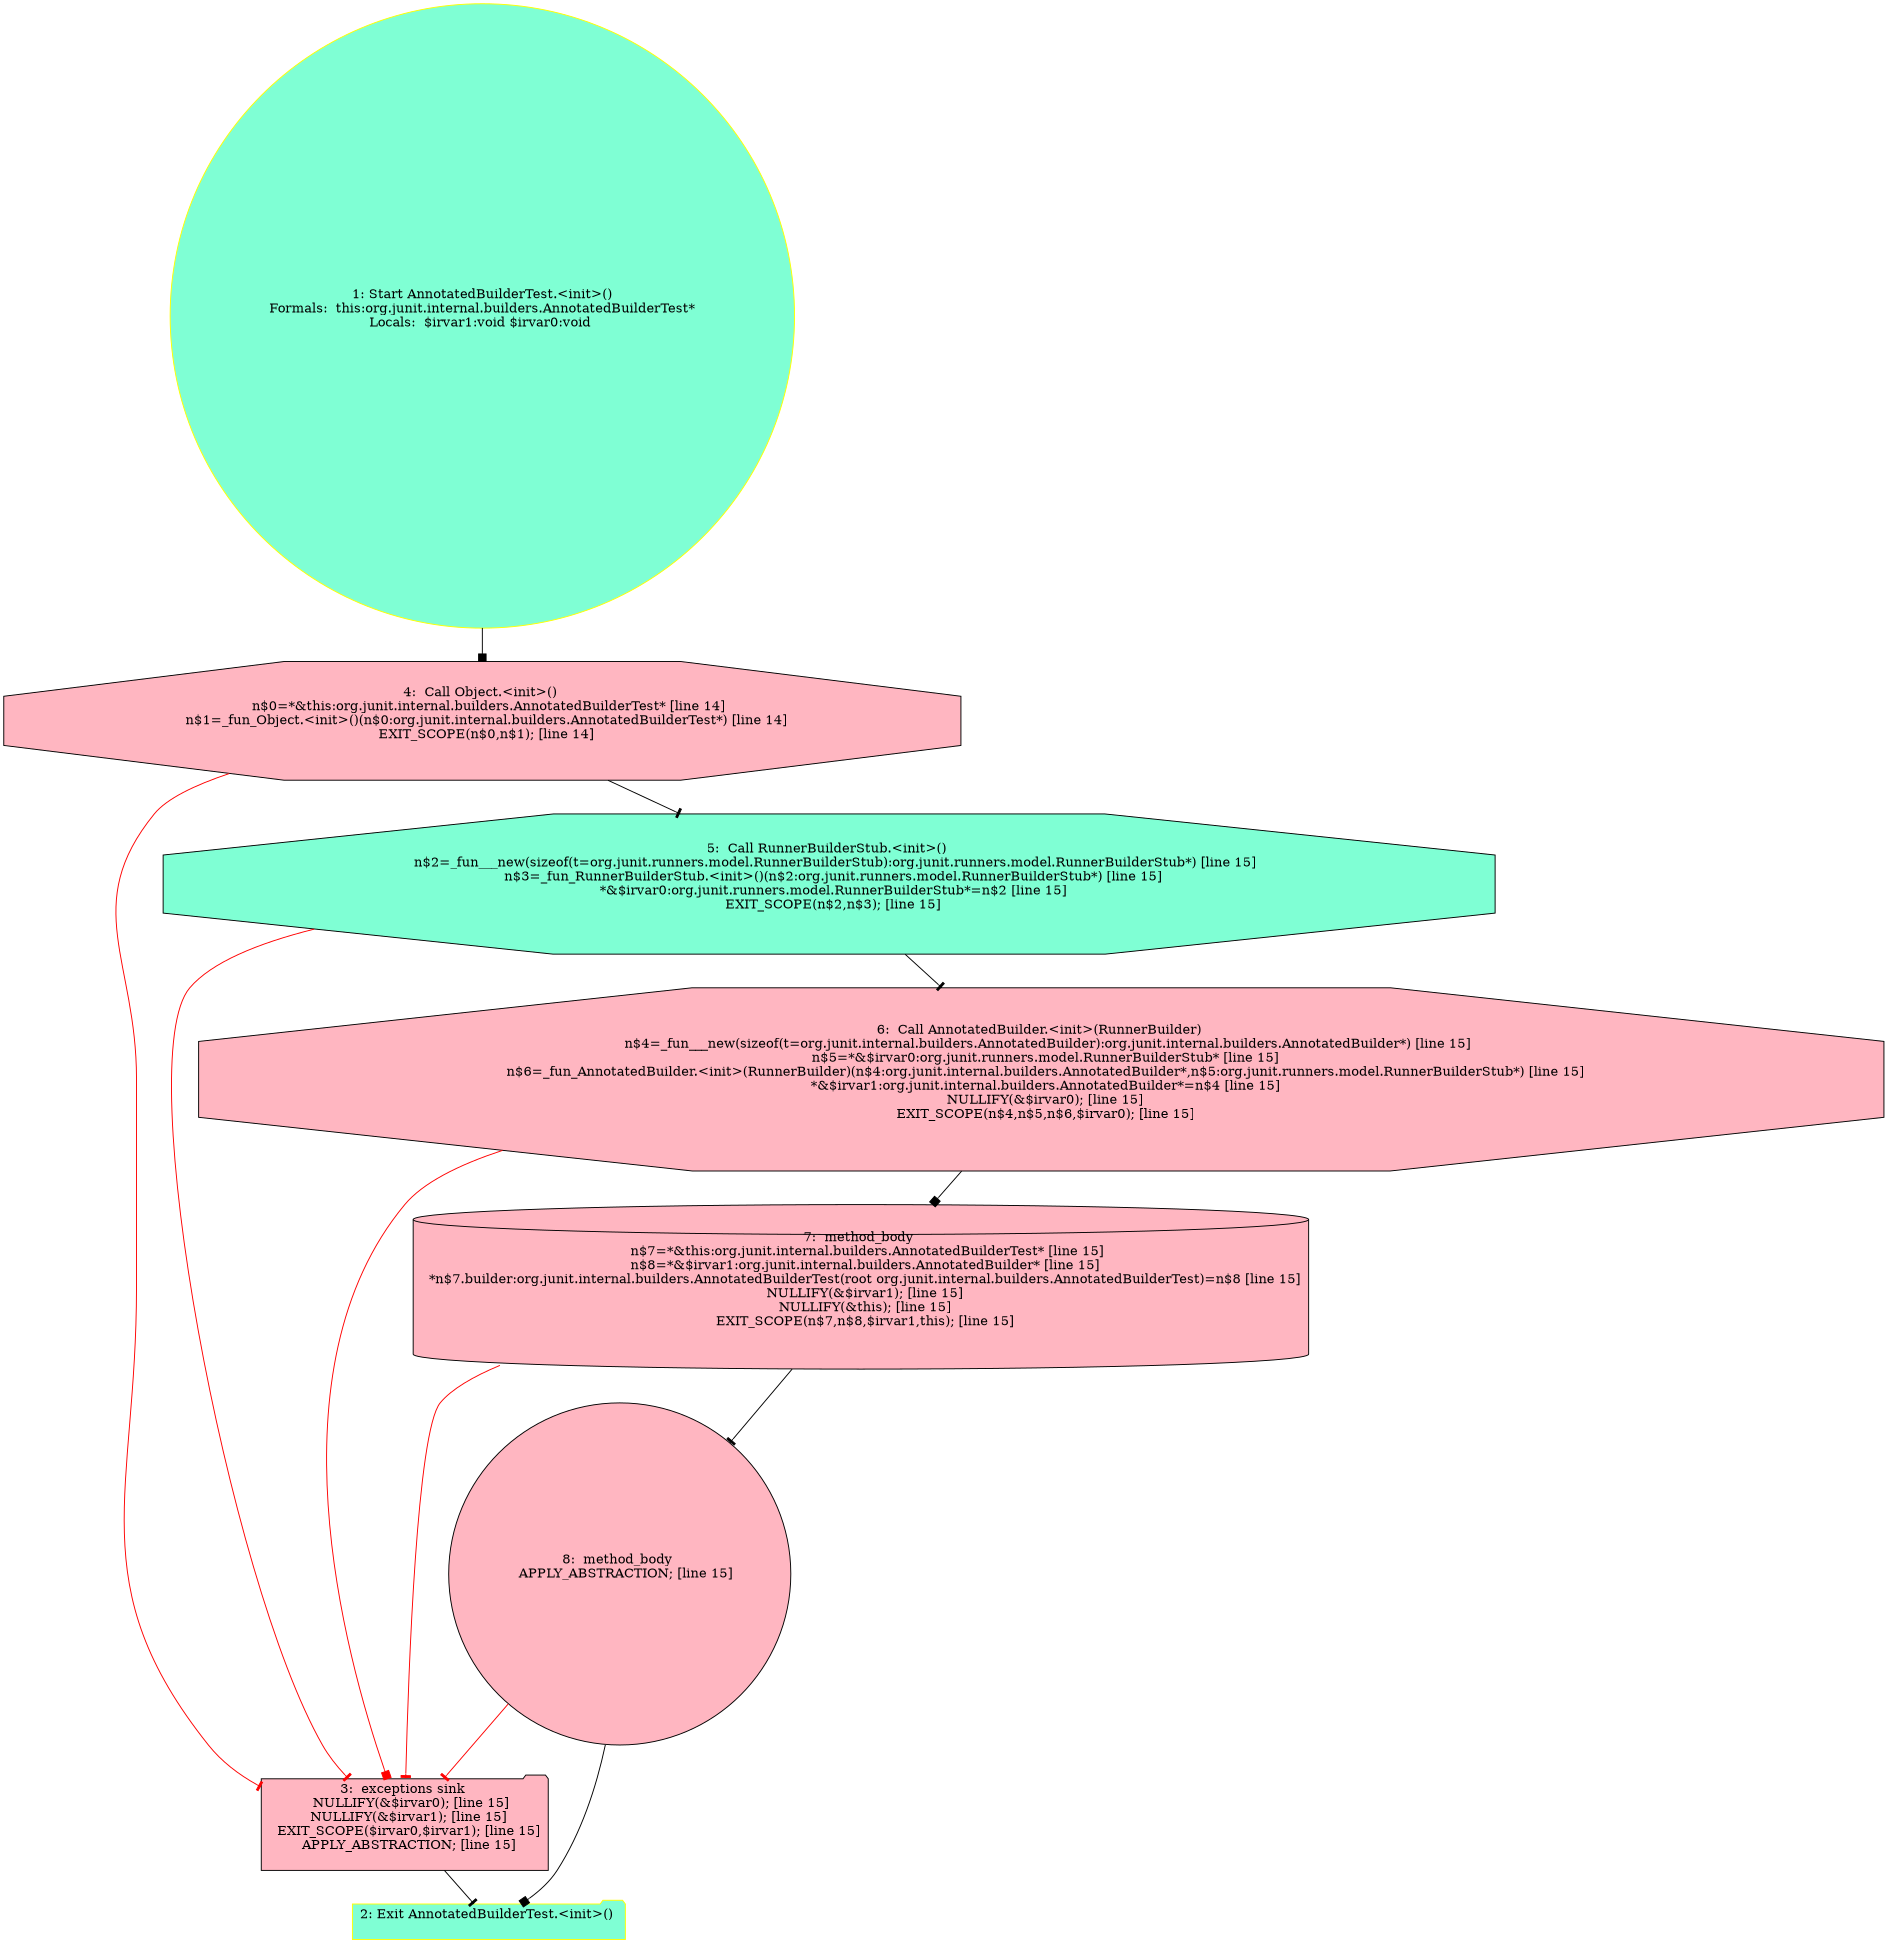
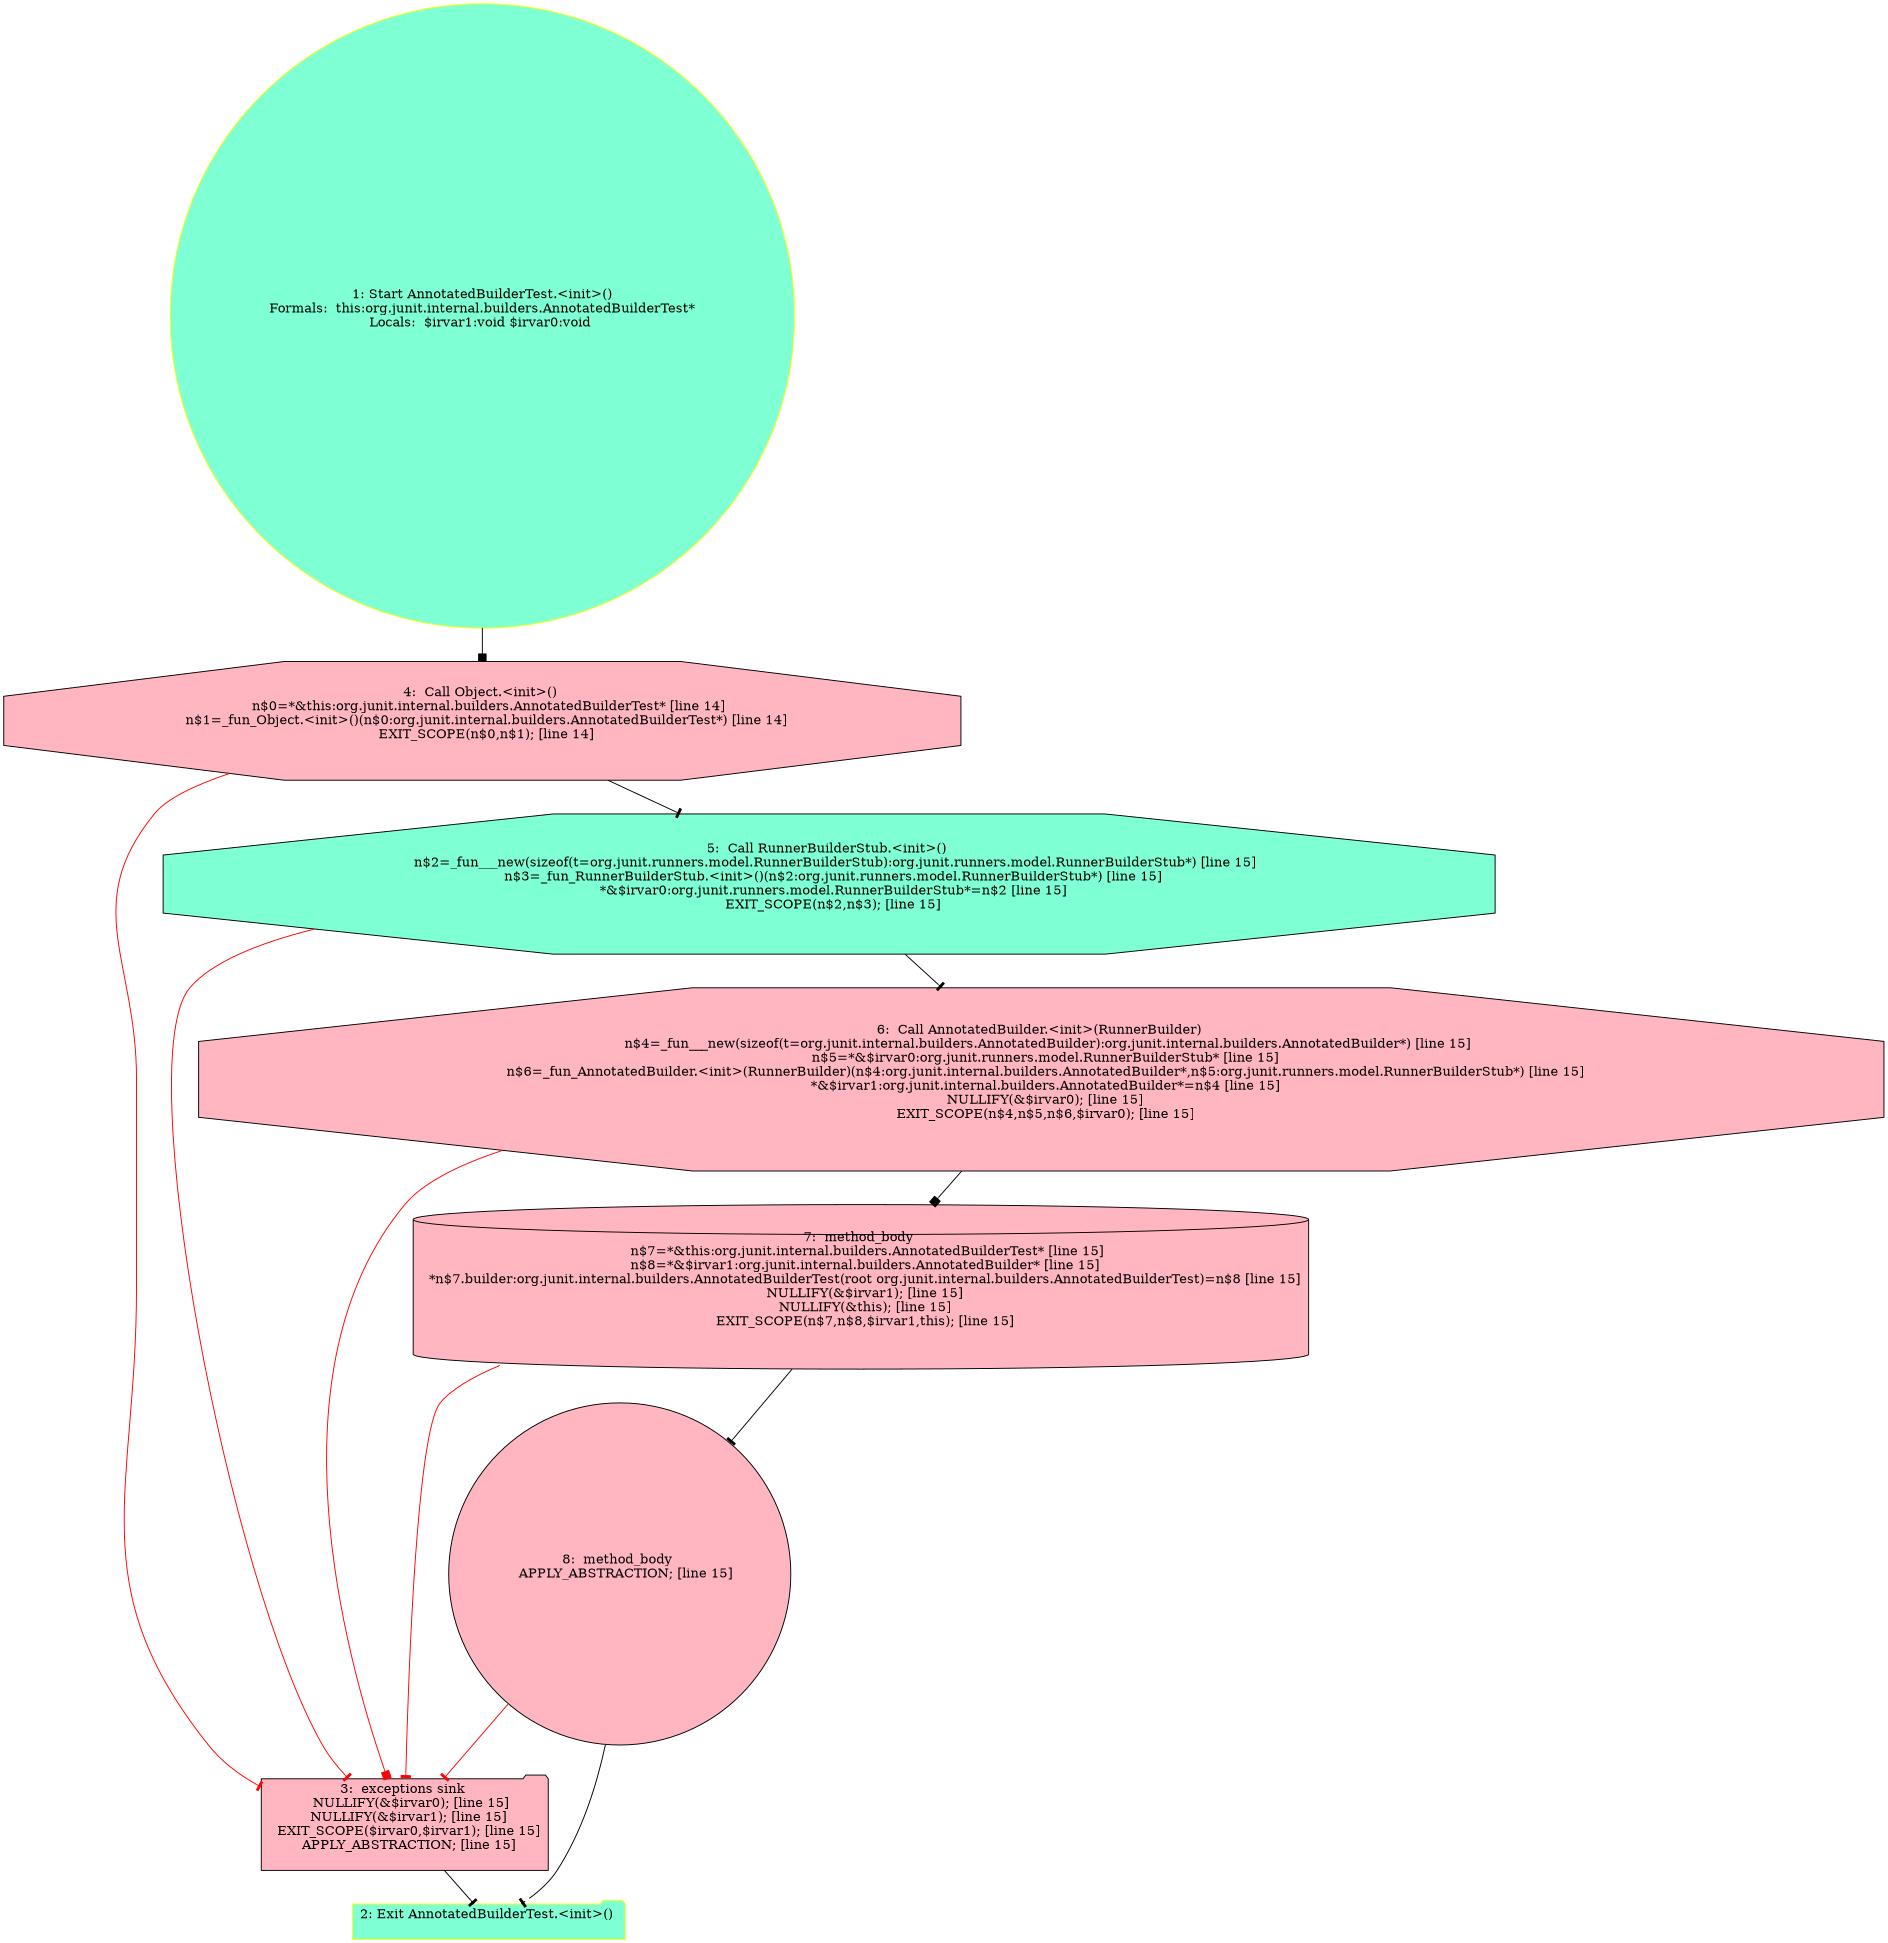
(579, 1828) -> (579, 1828)
